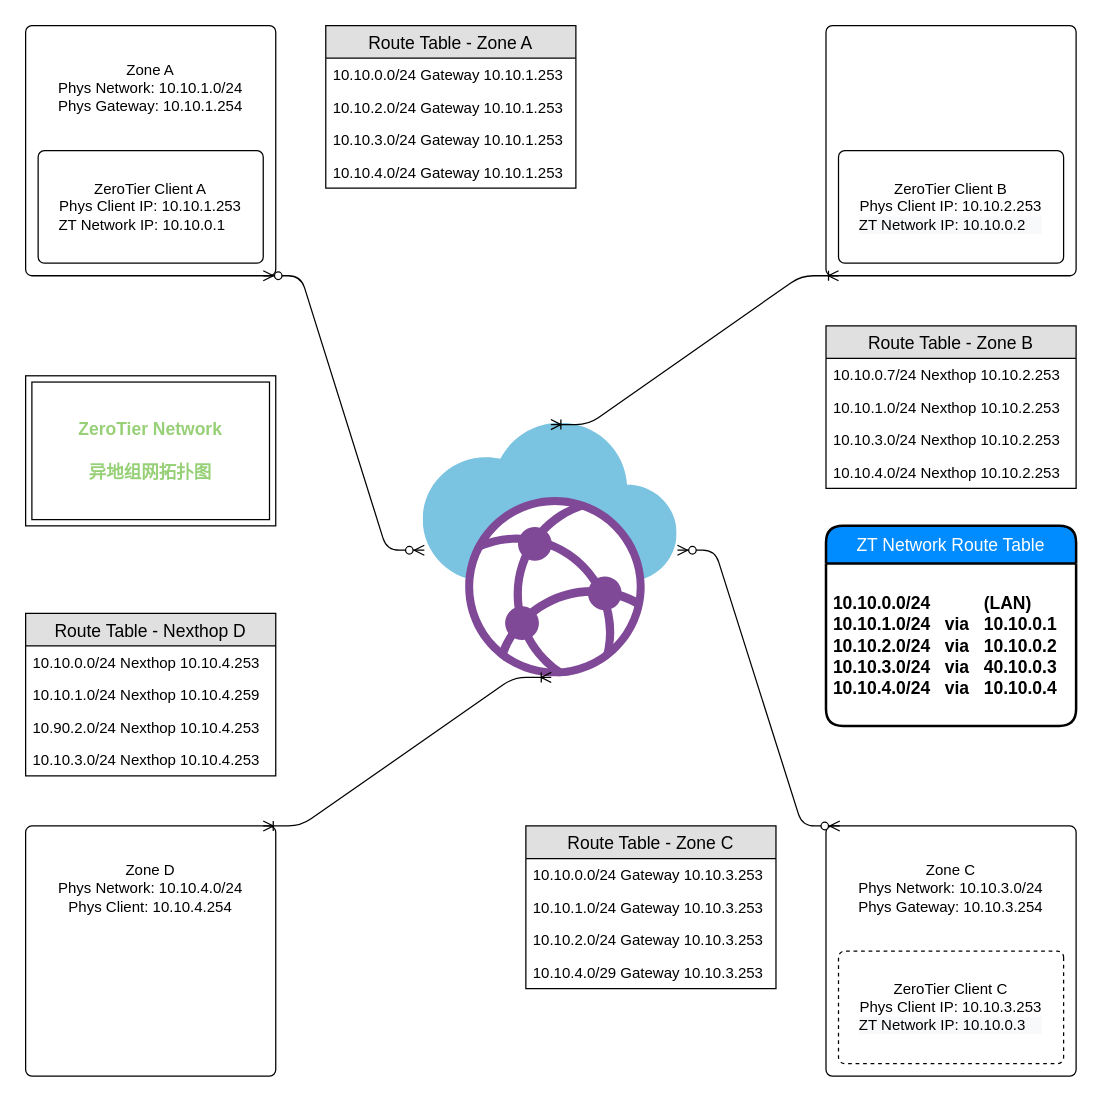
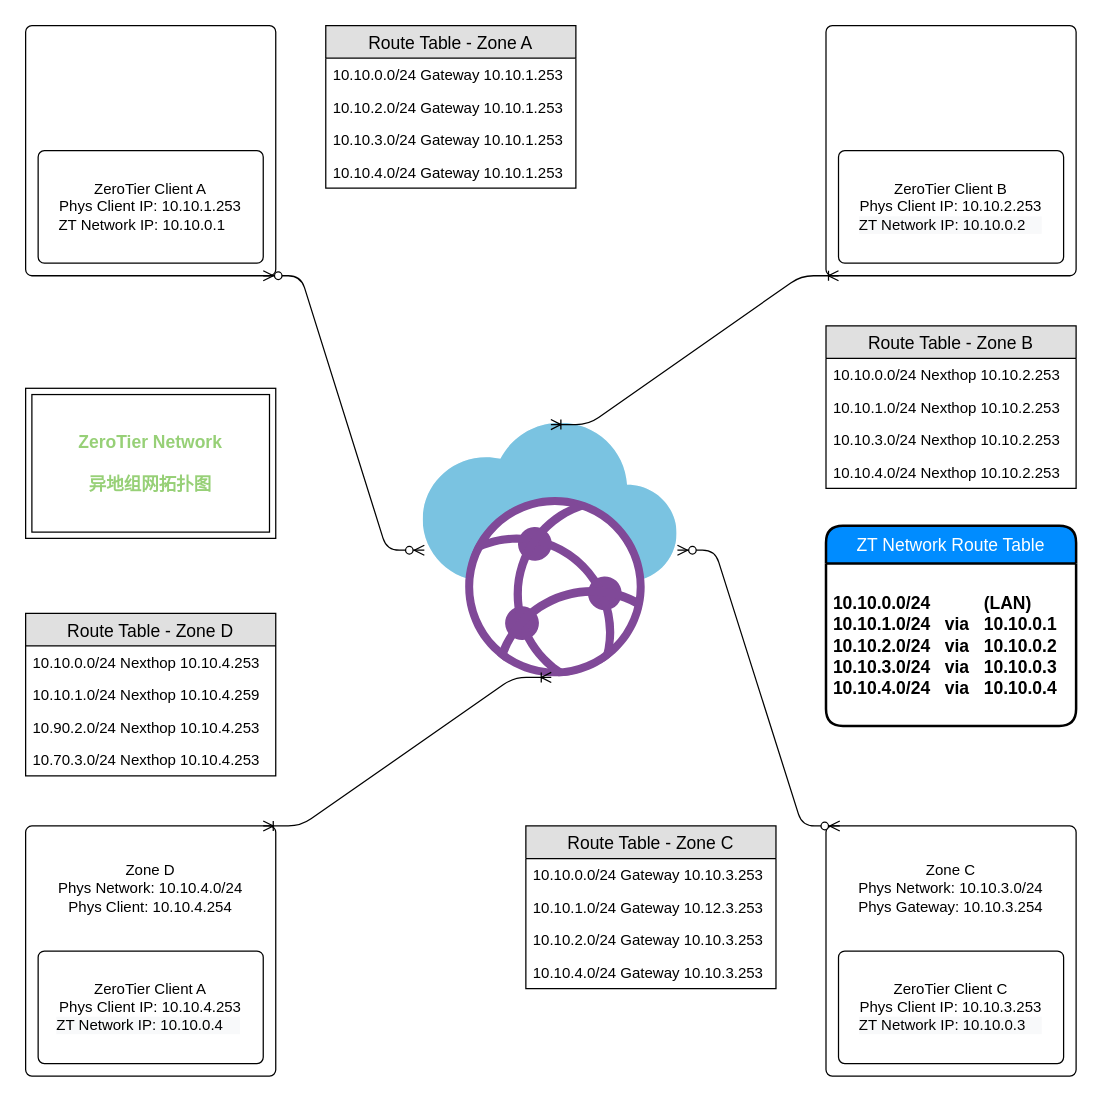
(151, 88) -> none
(951, 375) -> (951, 375)
(151, 451) -> (151, 463)
(949, 603) -> (949, 603)
(150, 630) -> (150, 630)
(153, 760) -> (153, 760)
(651, 908) -> (651, 908)
(651, 973) -> (651, 973)
none -> (151, 1007)
(951, 1007) -> (951, 1007)
